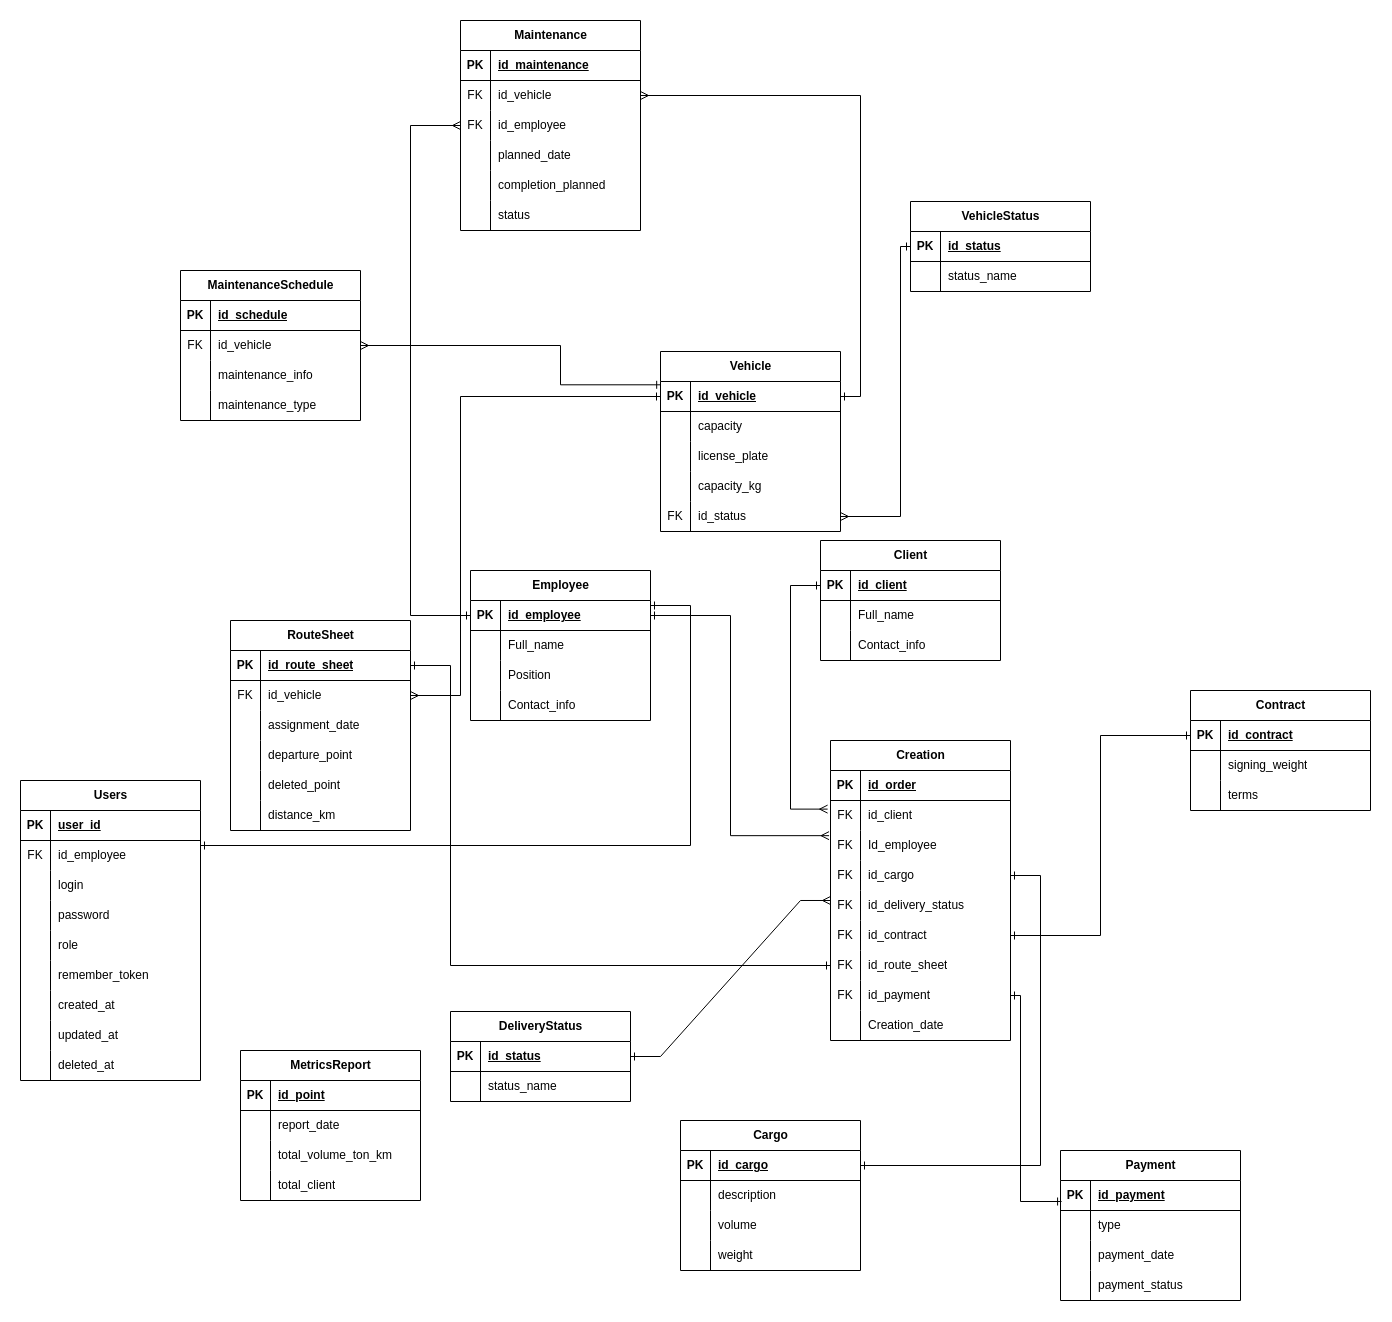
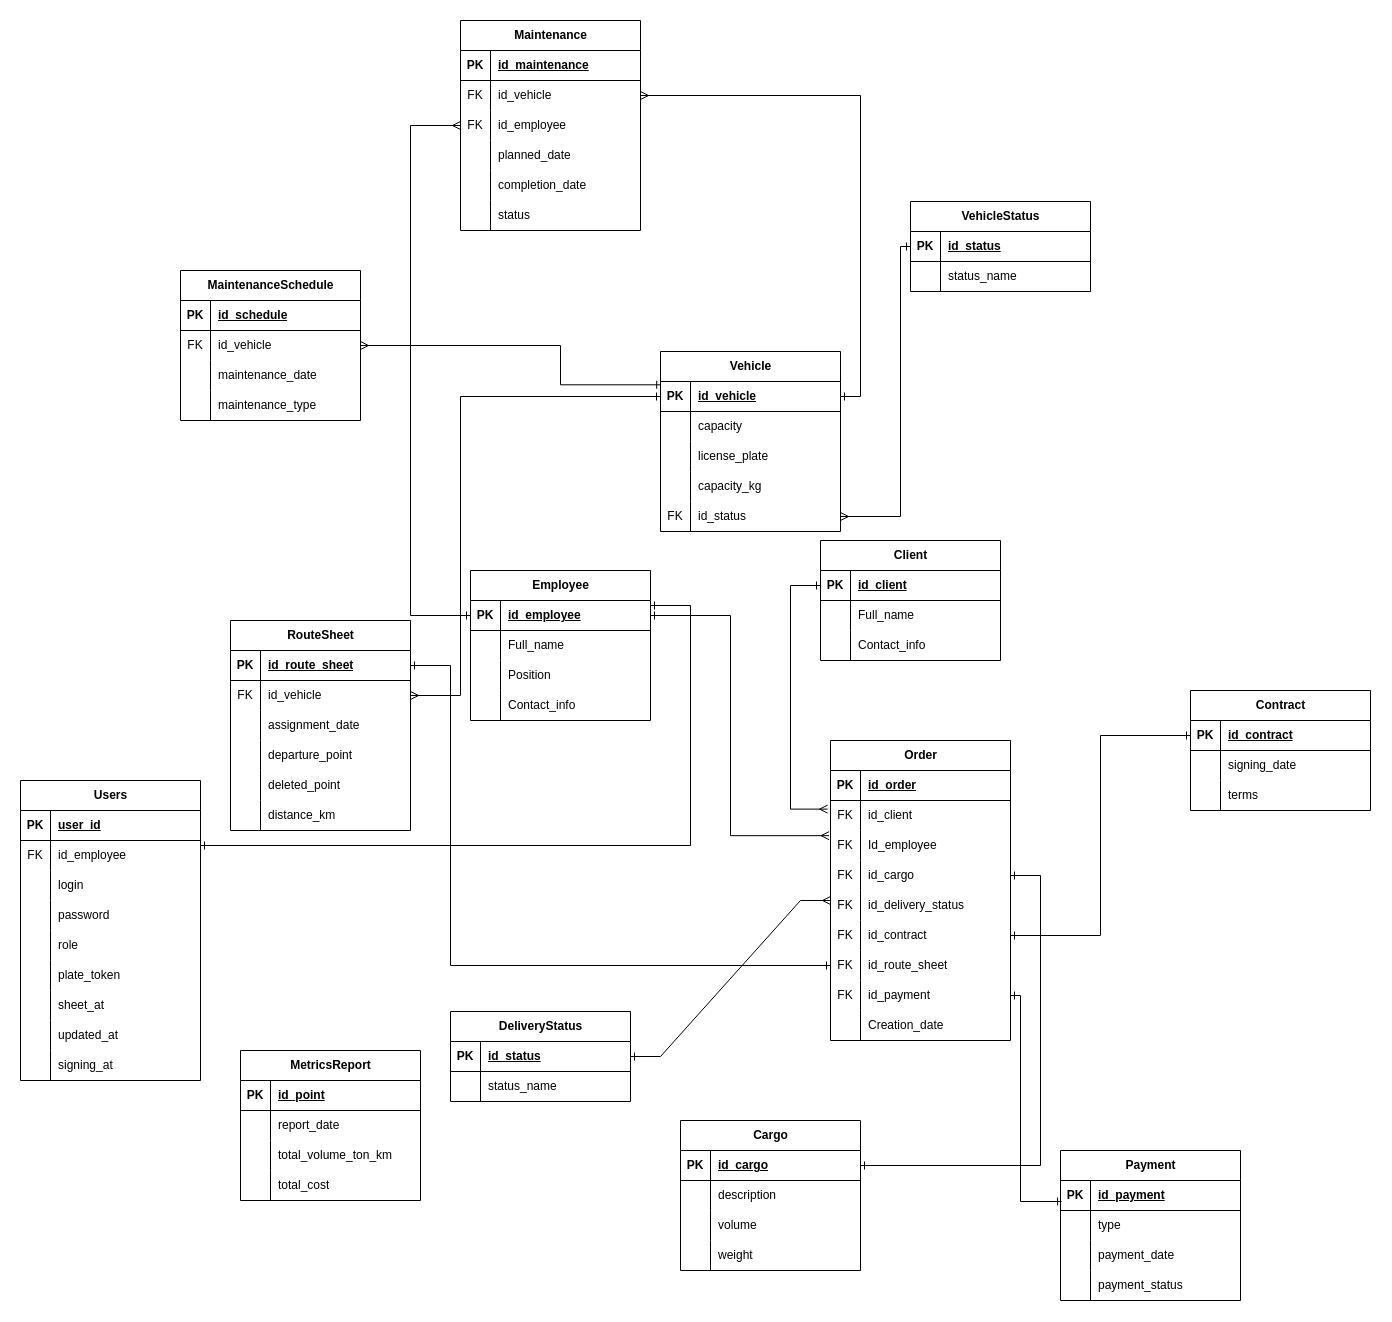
(554, 186) -> (546, 186)
(269, 376) -> (271, 376)
(921, 756) -> (921, 756)
(1271, 766) -> (1266, 766)
(106, 976) -> (94, 976)
(92, 1006) -> (85, 1006)
(91, 1066) -> (89, 1066)
(314, 1186) -> (311, 1186)
